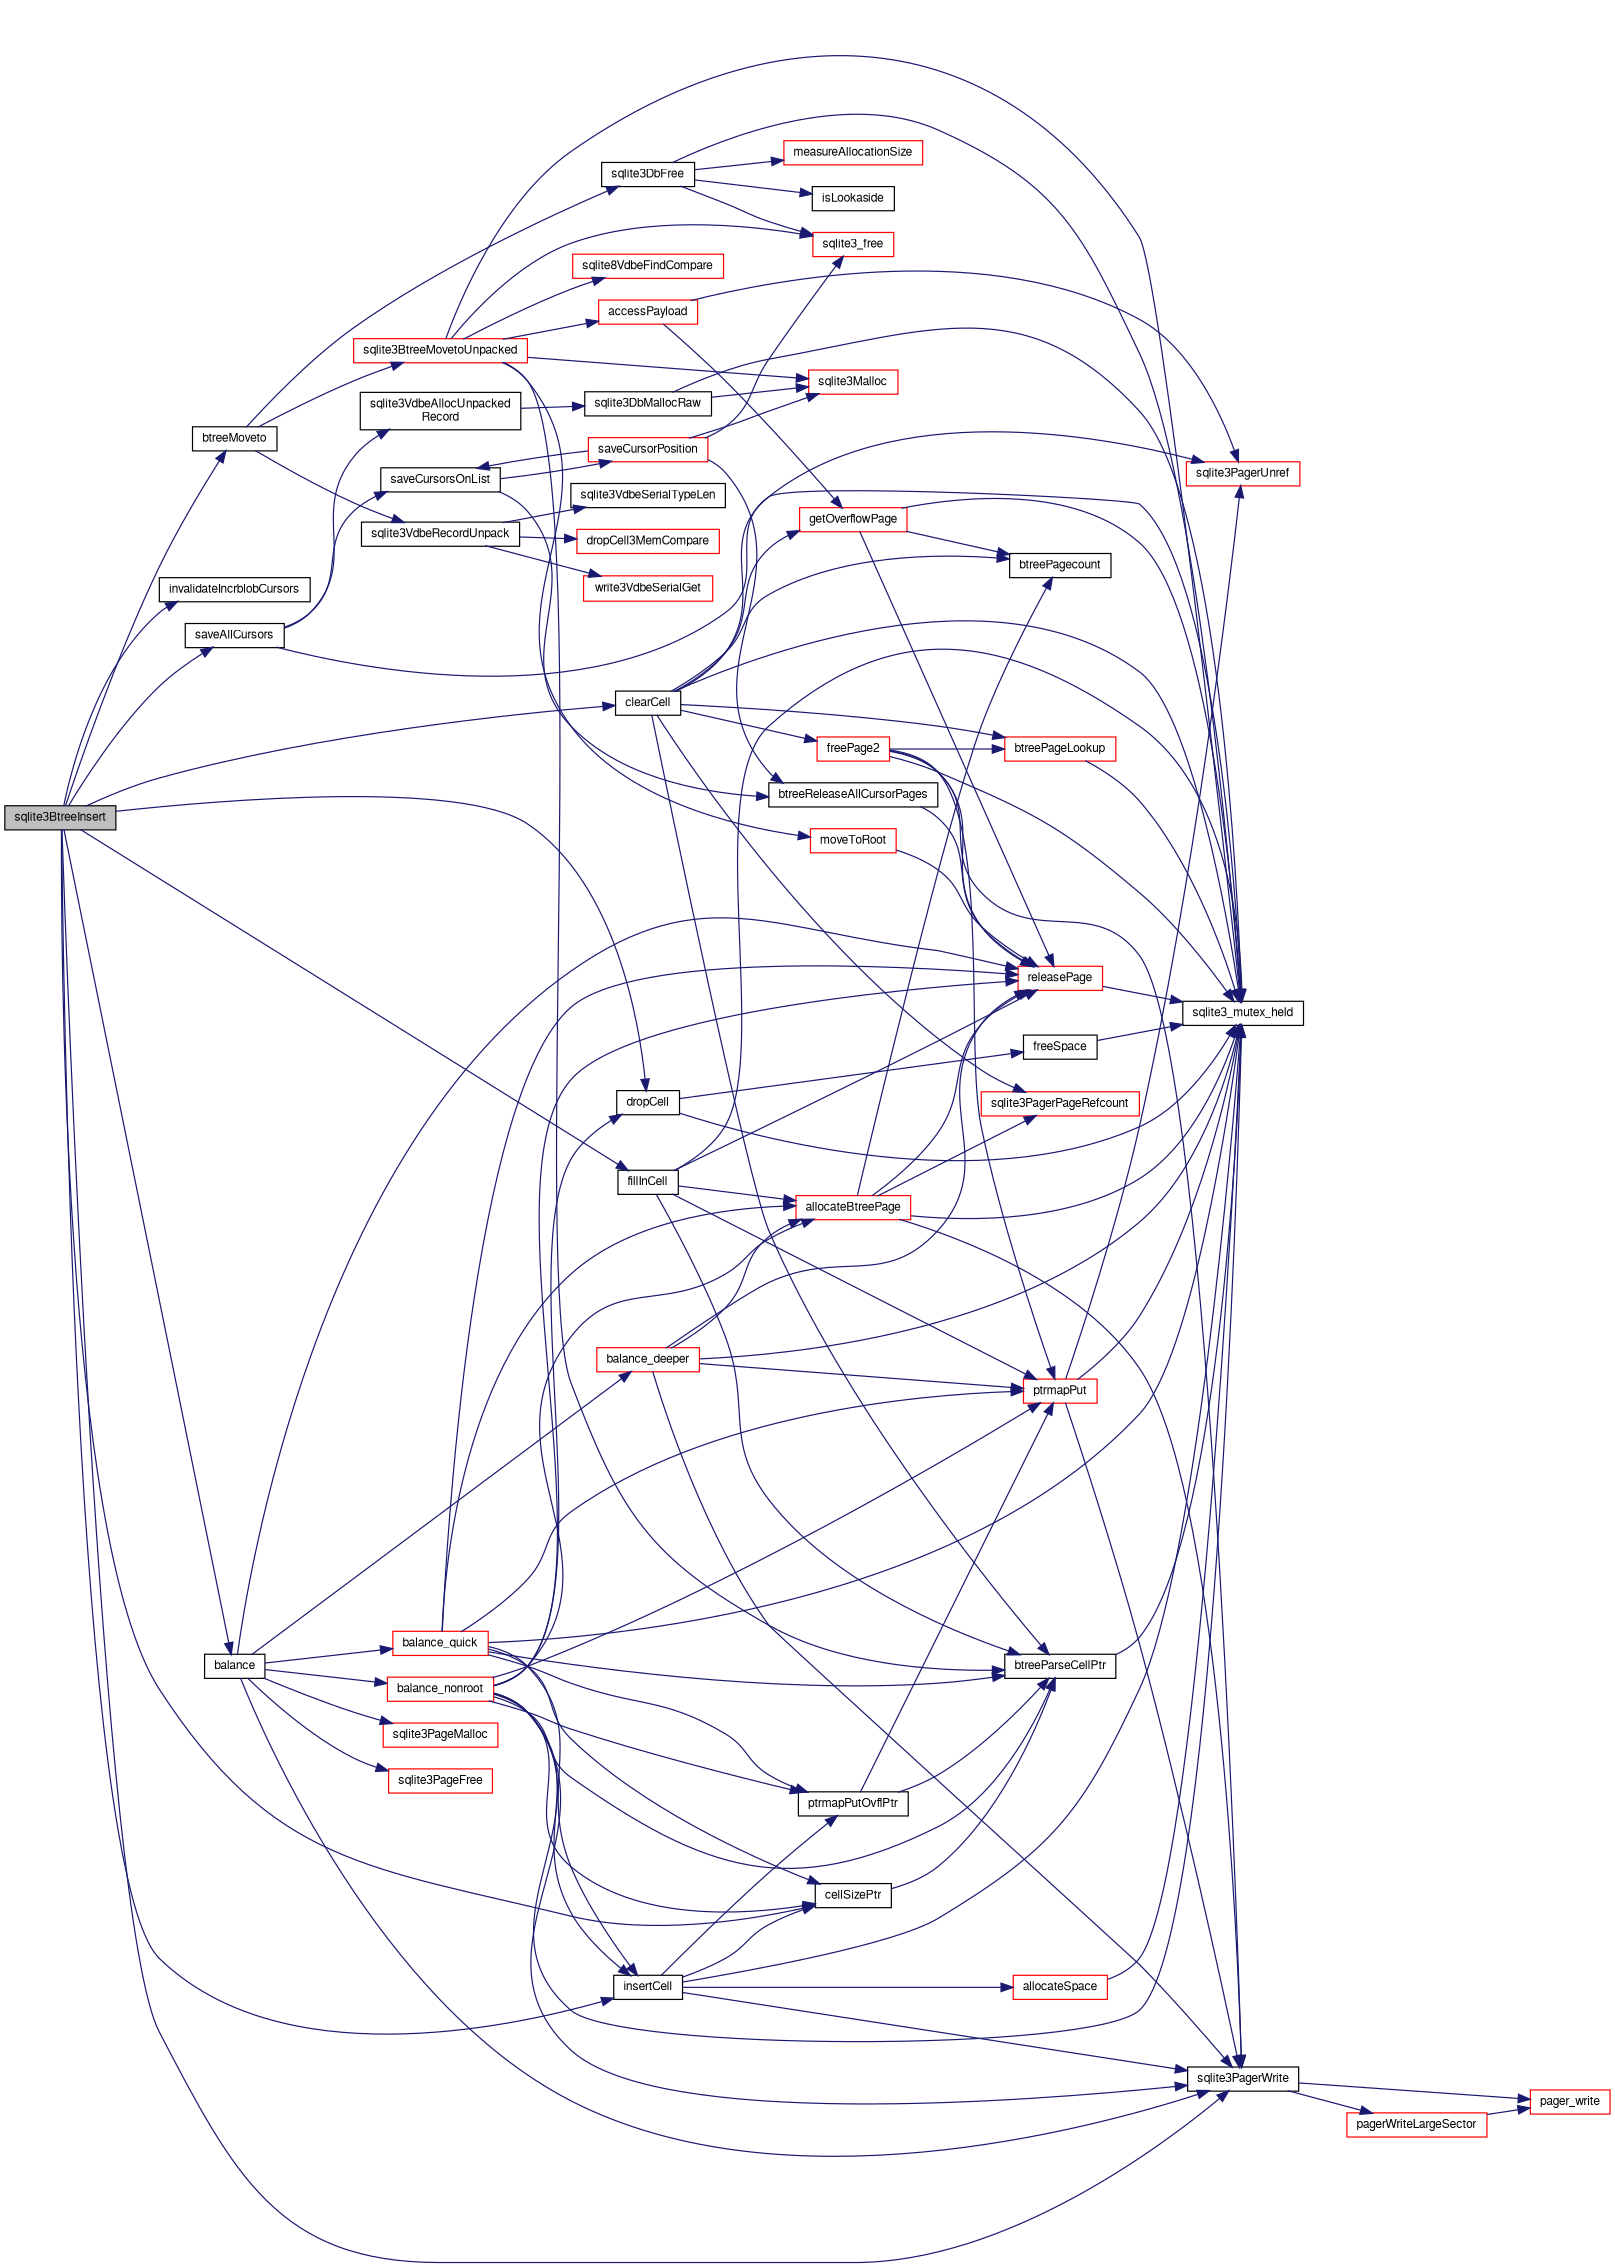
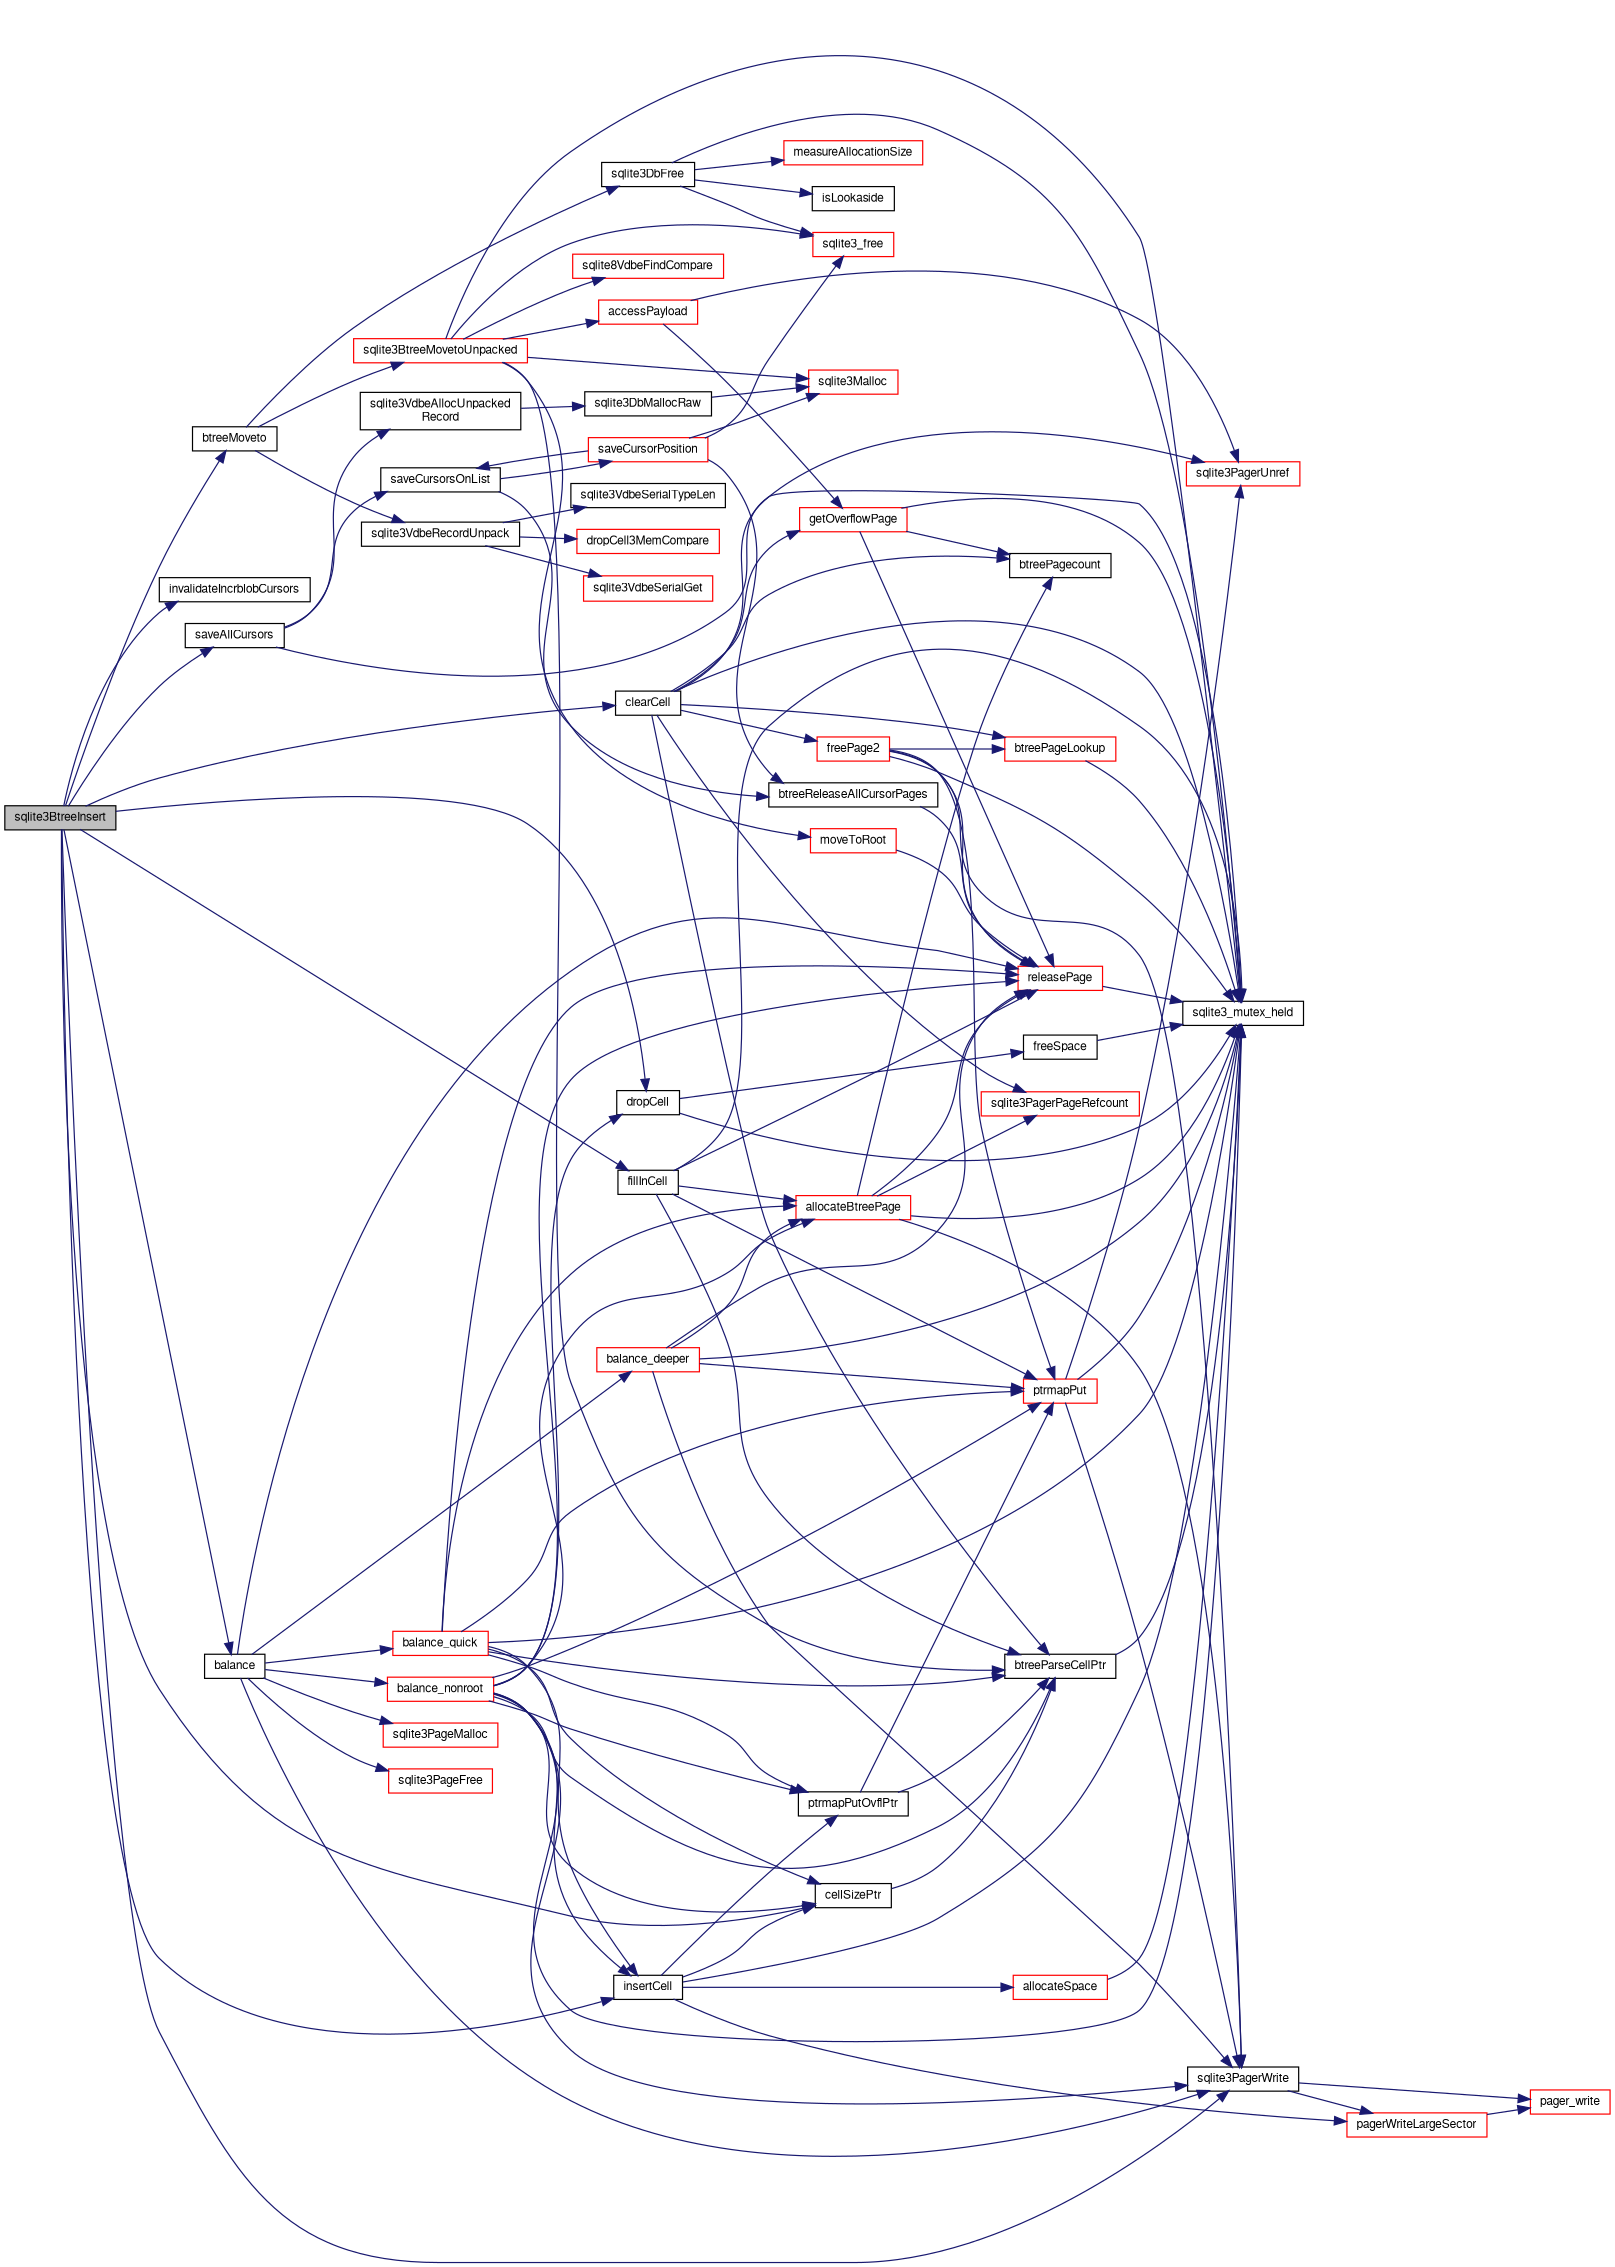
(1149, 427) -> none
(648, 589) -> (648, 589)
(929, 2031) -> (999, 2084)
